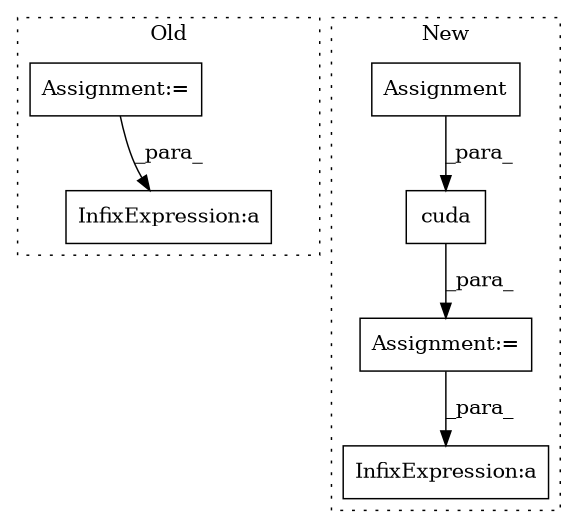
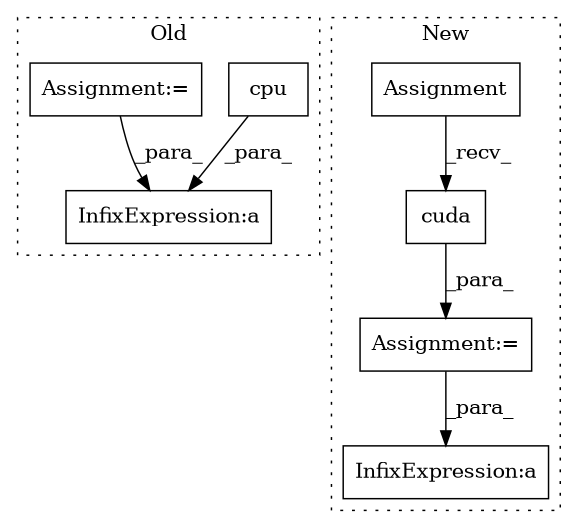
none -> (268, 89)
(479, 153) -> (479, 153)
